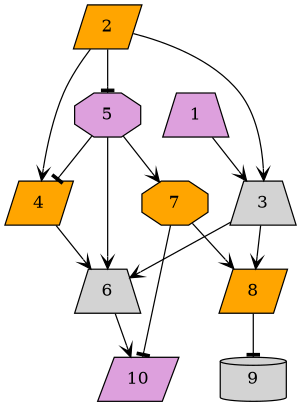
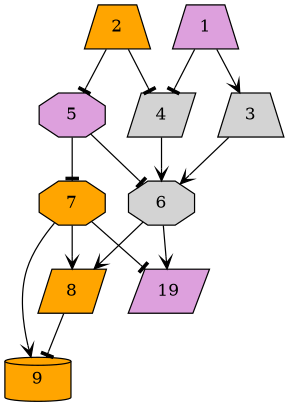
(108, 27) -> (117, 27)
(225, 77) -> none
(59, 105) -> (138, 68)
(138, 154) -> (72, 156)
(76, 156) -> (185, 68)
(108, 197) -> (115, 157)
(39, 203) -> (162, 115)
(259, 241) -> (124, 240)
none -> (24, 280)
(108, 291) -> (162, 203)
(138, 379) -> (169, 291)
(253, 379) -> (38, 379)
